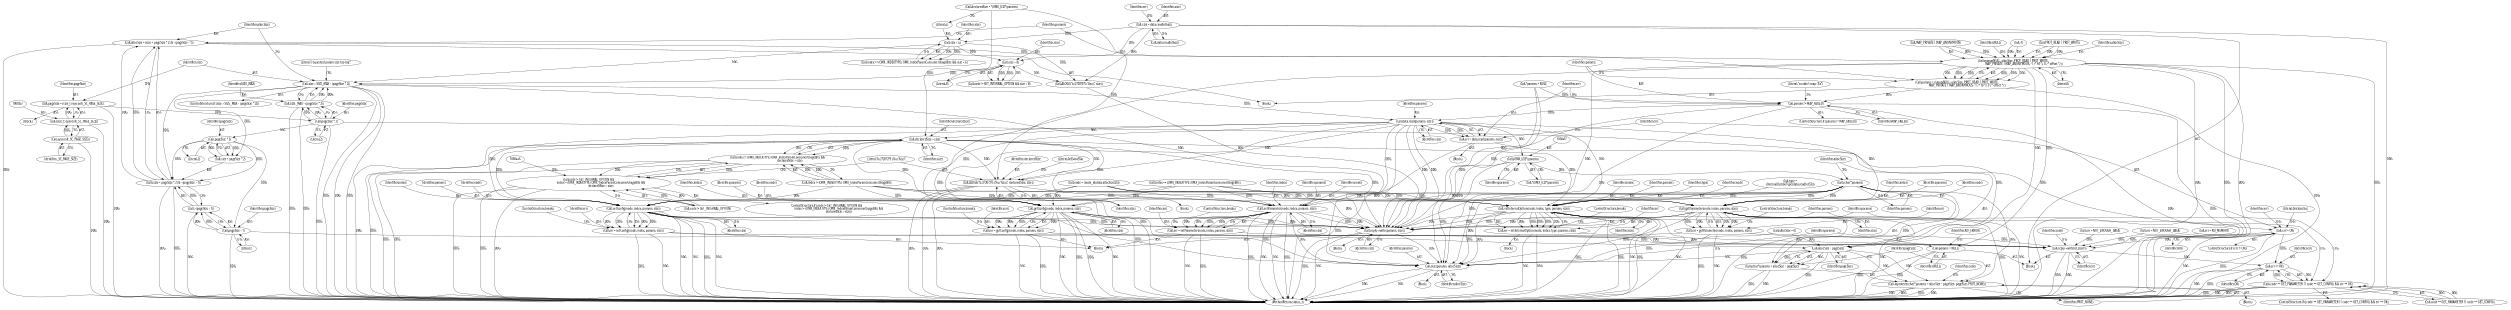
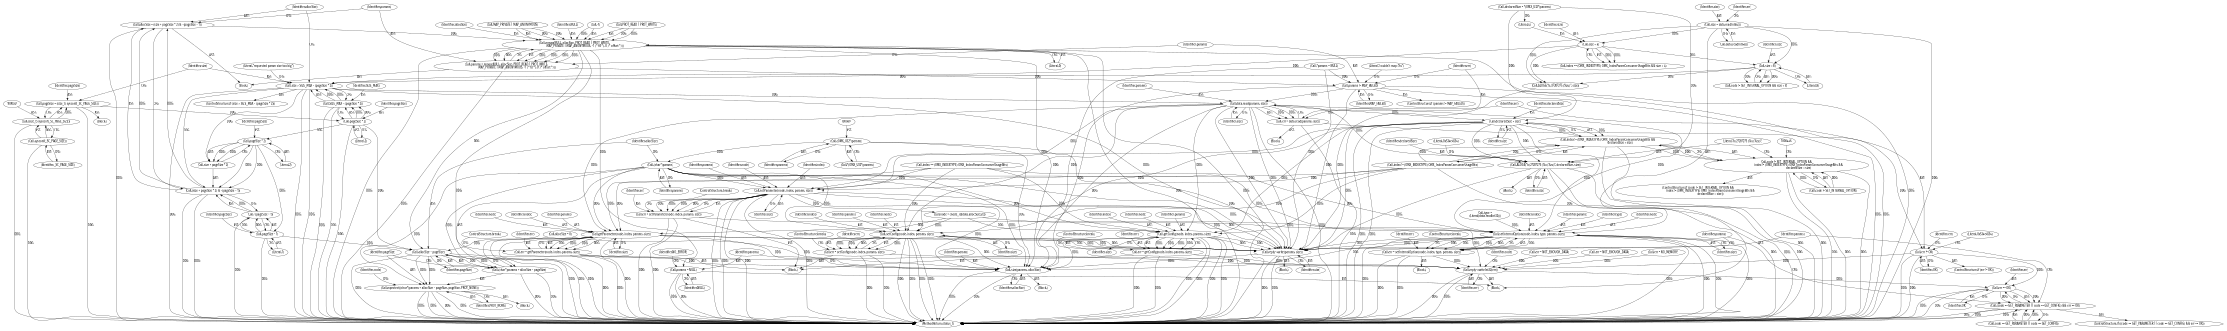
(1495, 129) -> none
(1790, 183) -> (1485, 215)
(1188, 196) -> (859, 209)
